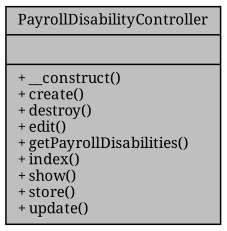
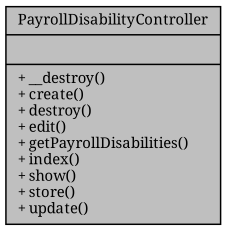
(70, 78) -> (62, 78)
